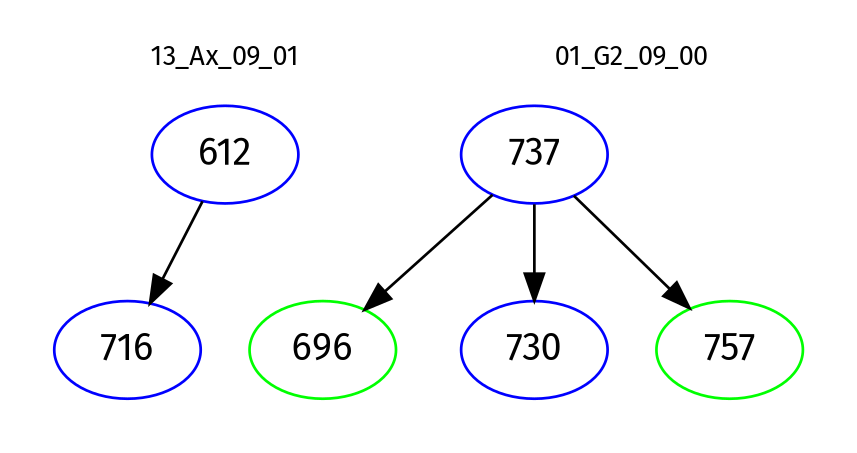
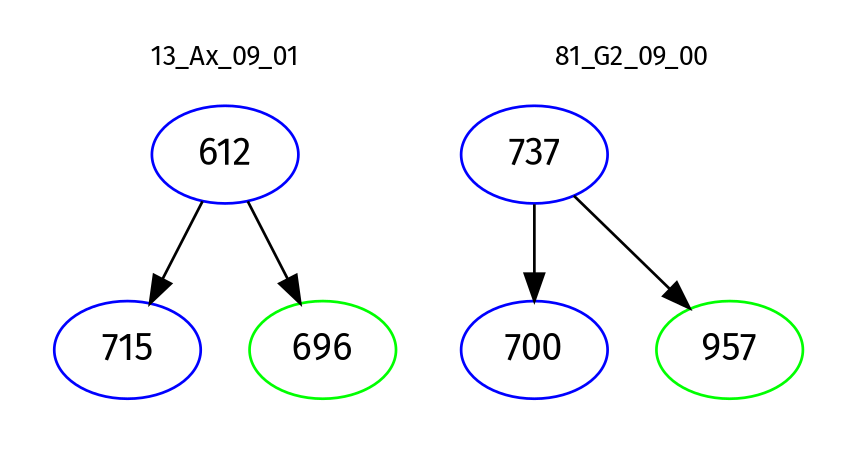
(632, 58) -> (632, 58)
(458, 226) -> (268, 240)
(127, 350) -> (127, 350)
(534, 350) -> (534, 350)
(730, 350) -> (730, 350)
